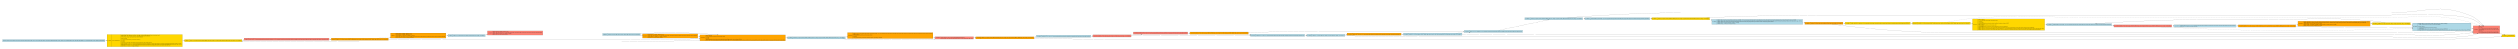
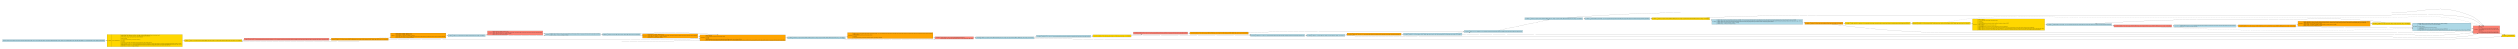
none -> (573, 34)
(1112, 36) -> (1112, 36)
(1005, 38) -> (1005, 38)
